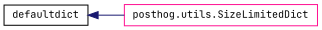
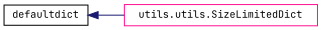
(221, 15) -> (221, 15)
